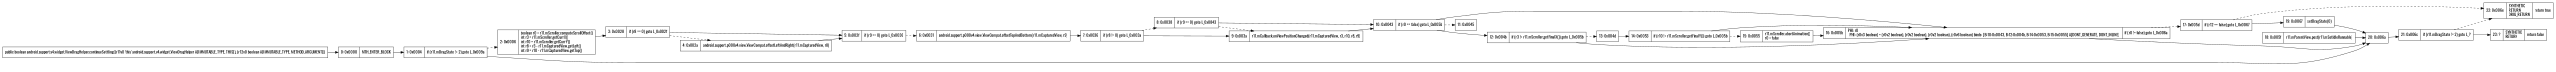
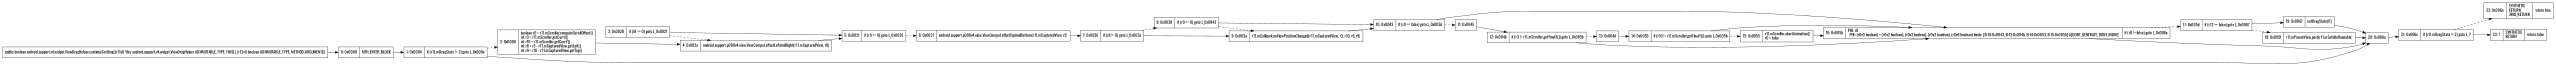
(2357, 7) -> (2259, 31)
(1460, 33) -> (1490, 29)
(599, 36) -> (636, 44)
